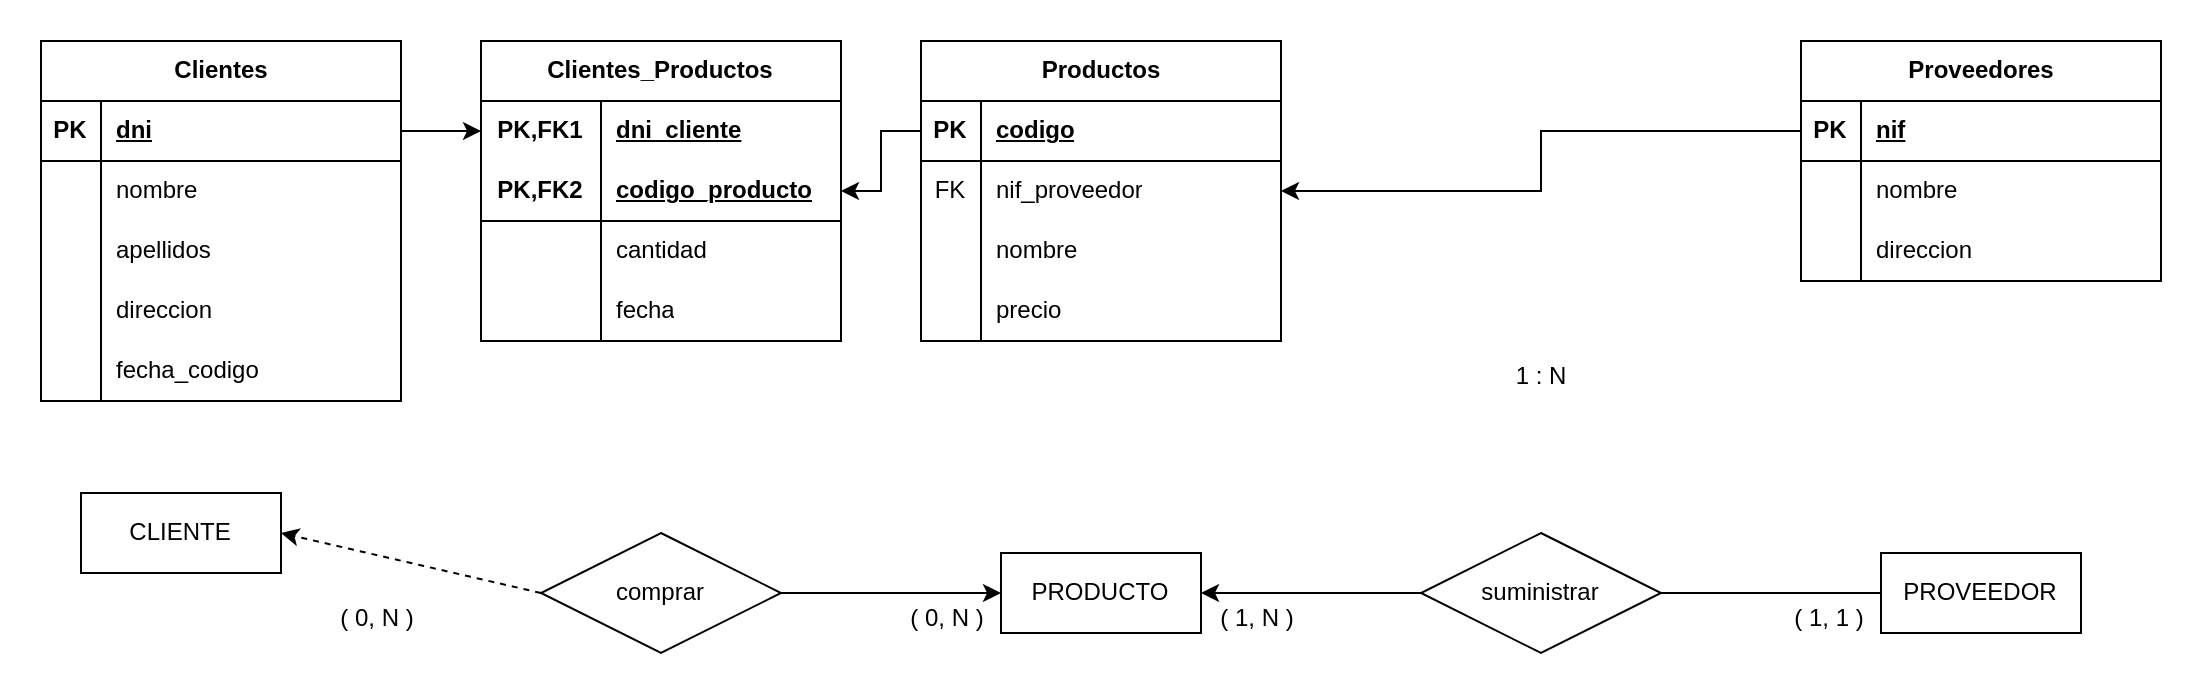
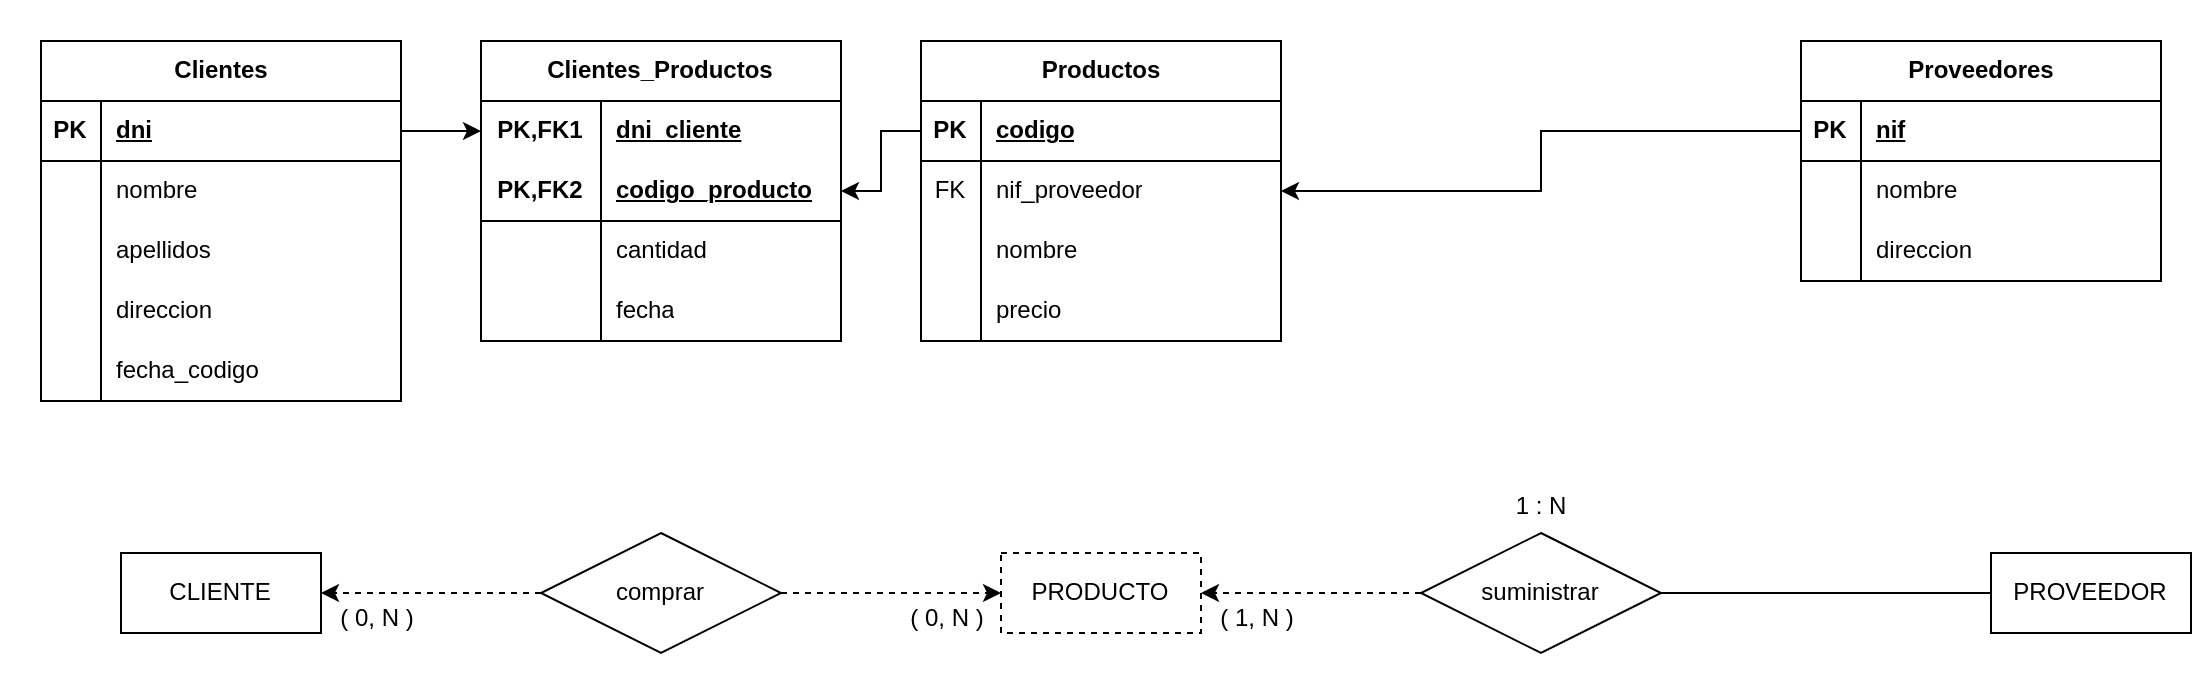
(1541, 377) -> (1541, 507)
(181, 533) -> (221, 593)
(885, 593) -> (885, 593)
(1101, 593) -> (1101, 593)
(1316, 593) -> (1316, 593)
(1981, 593) -> (2091, 593)
(1828, 619) -> none
